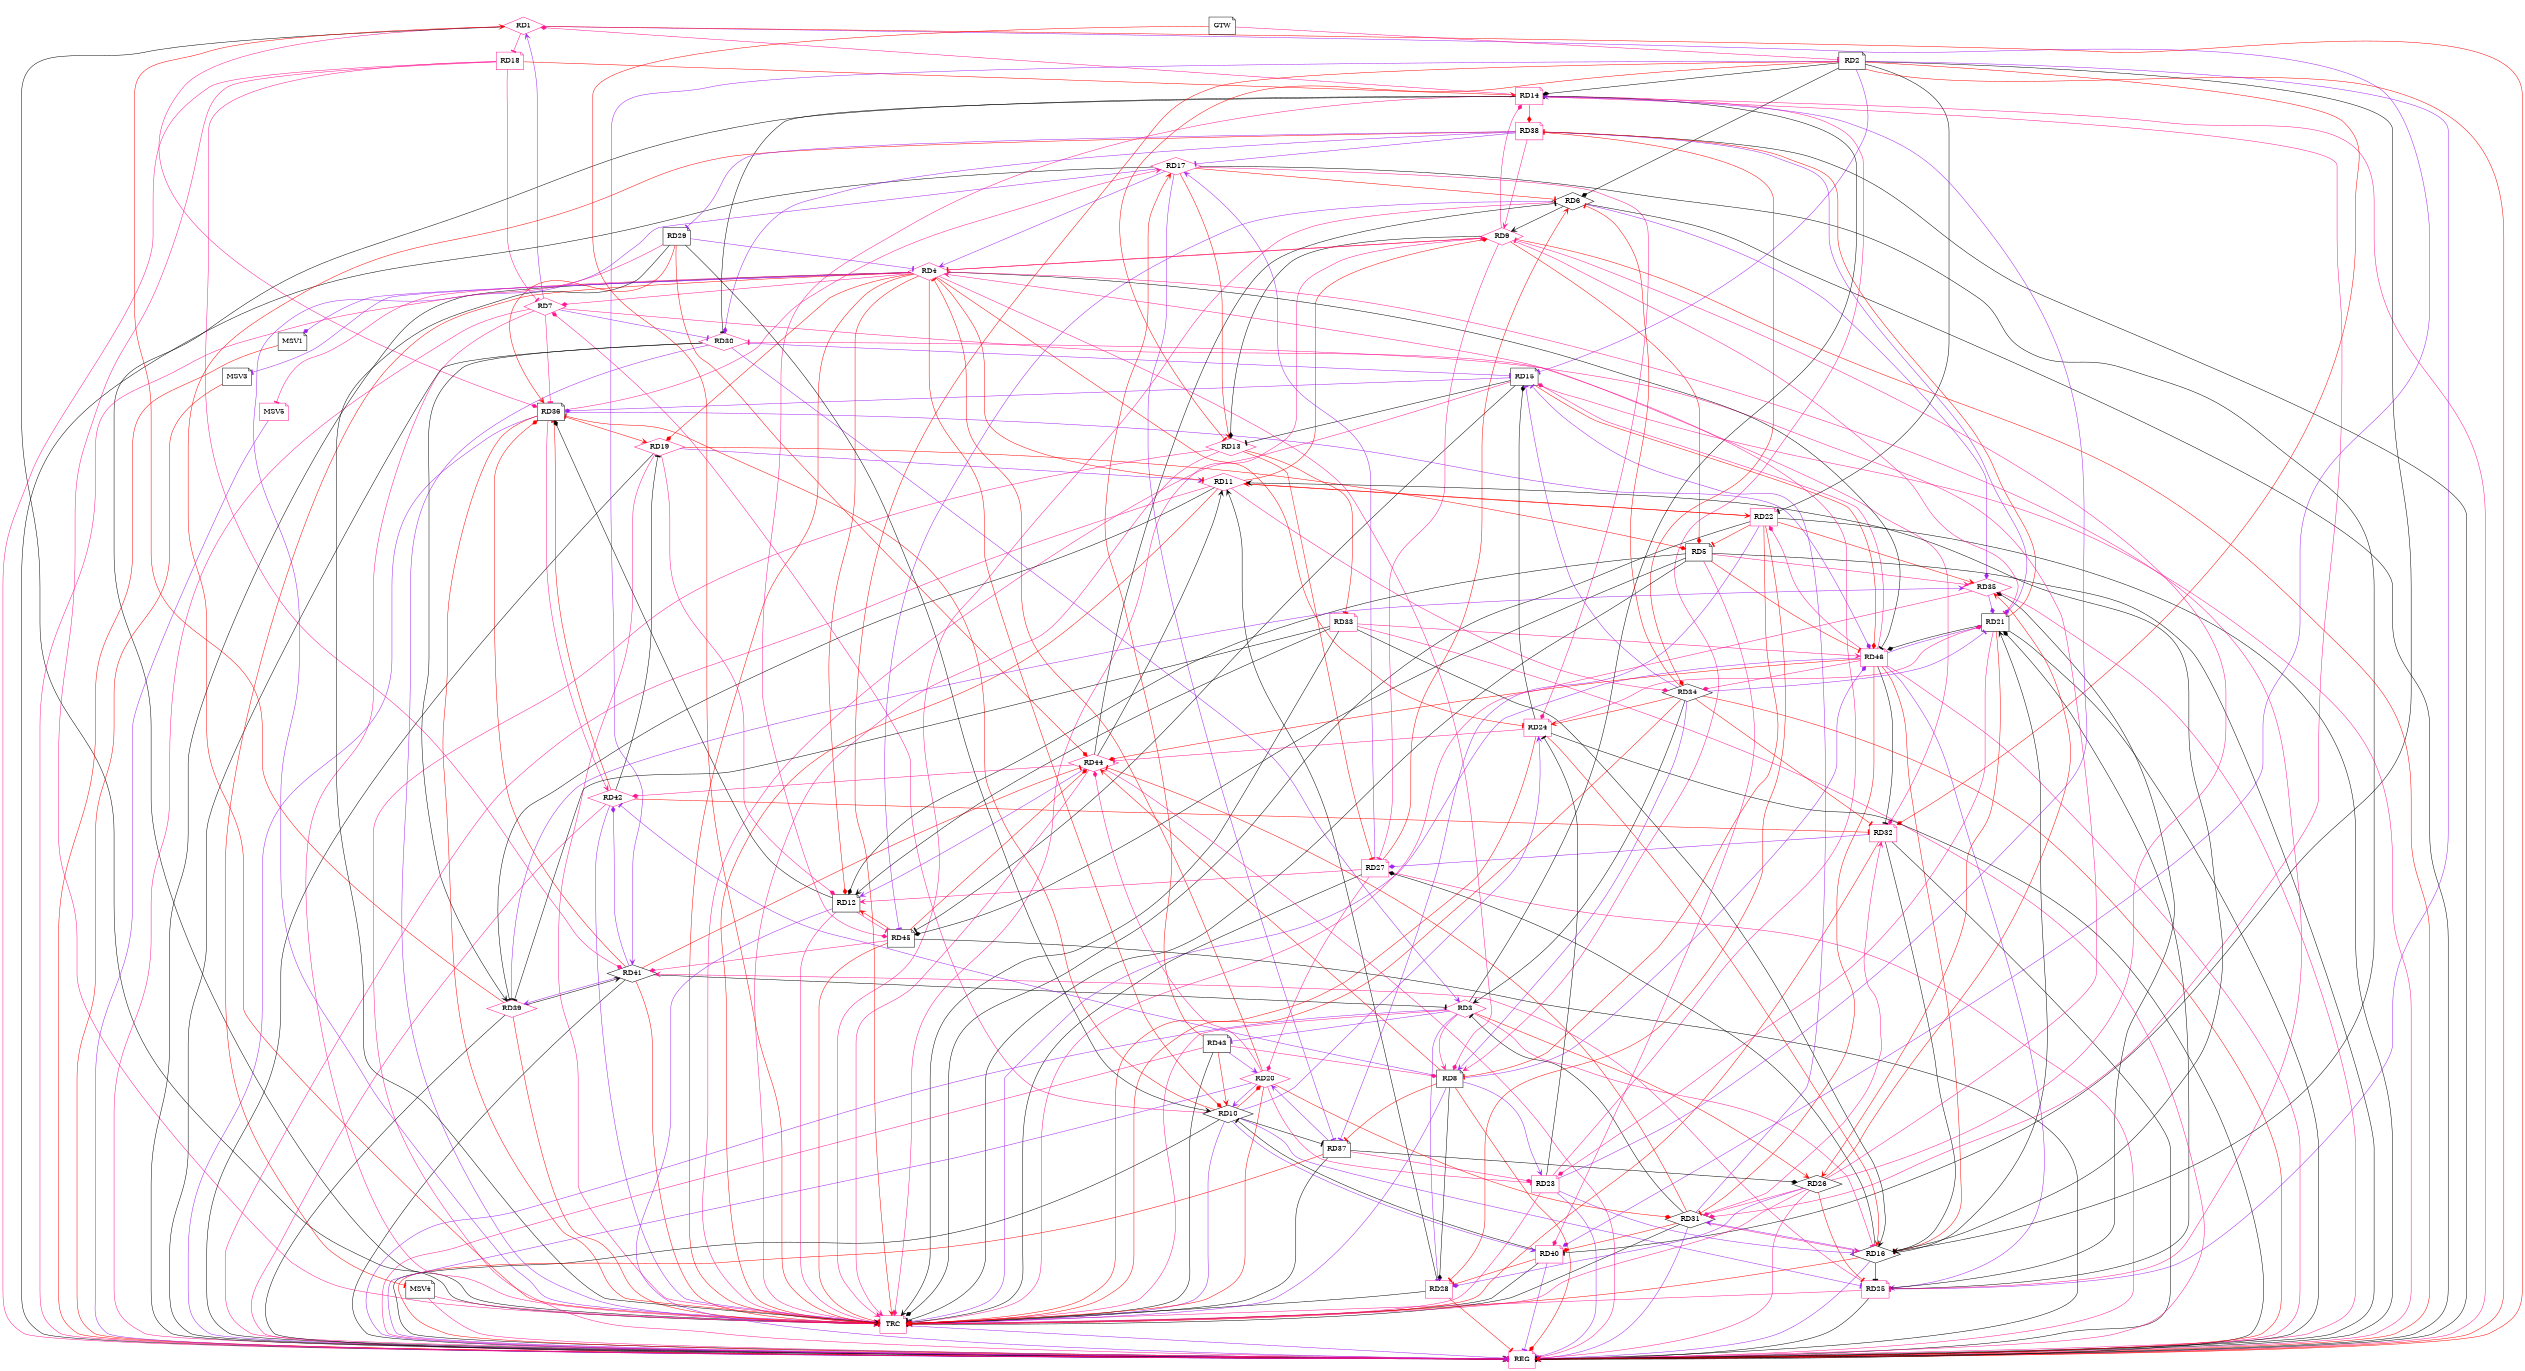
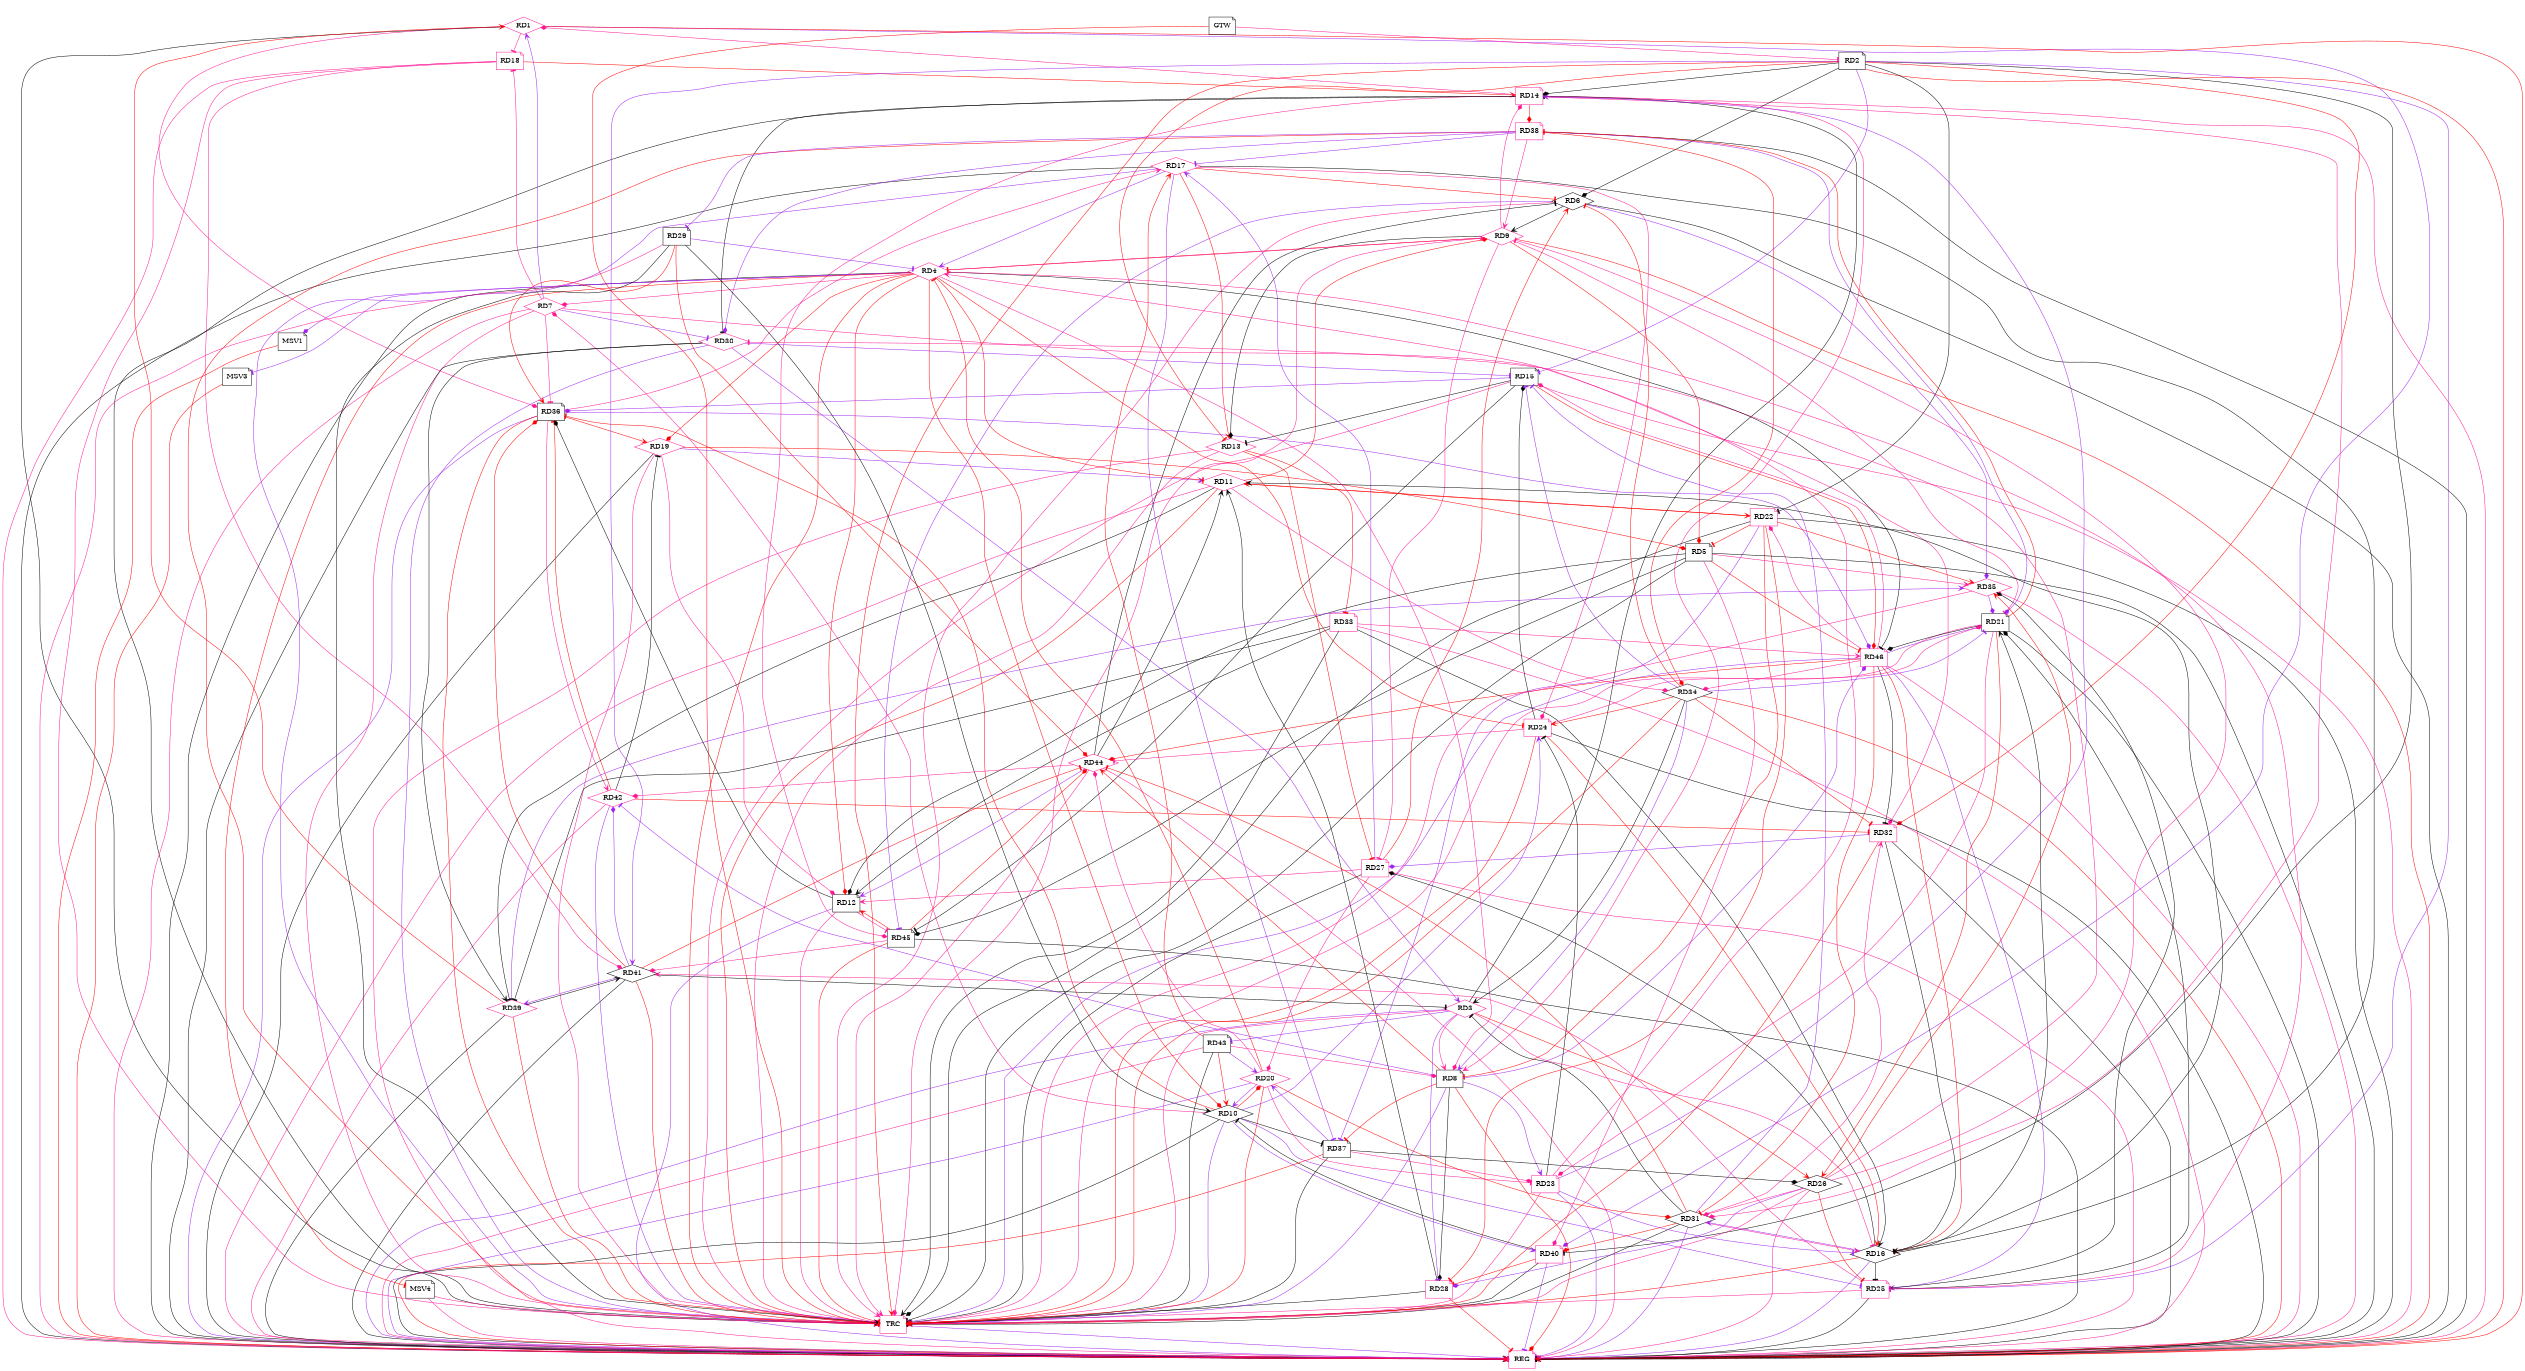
(507, 188) -> (516, 189)
(274, 412) -> none
none -> (1420, 895)
